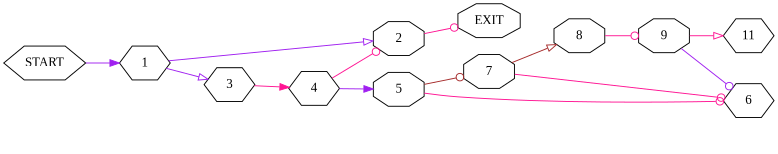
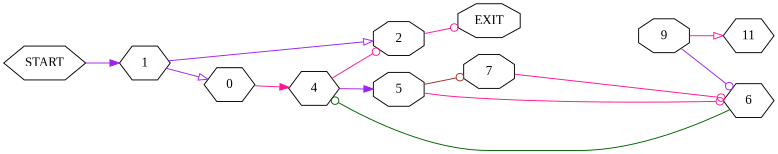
(579, 36) -> none
(229, 85) -> (229, 85)
none -> (533, 150)
